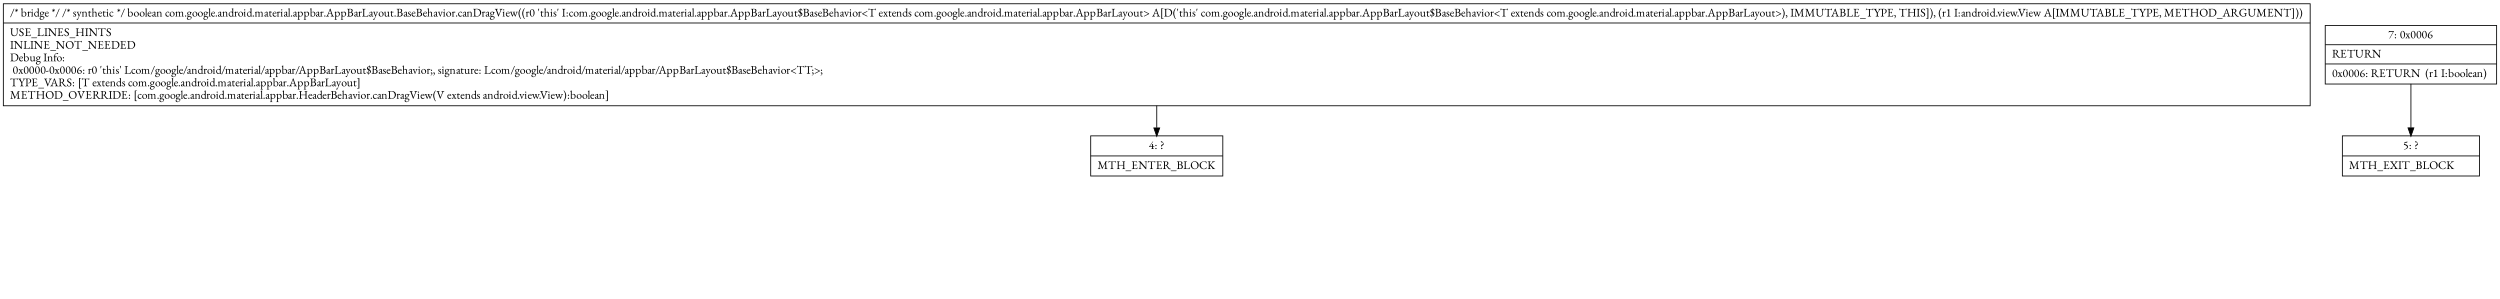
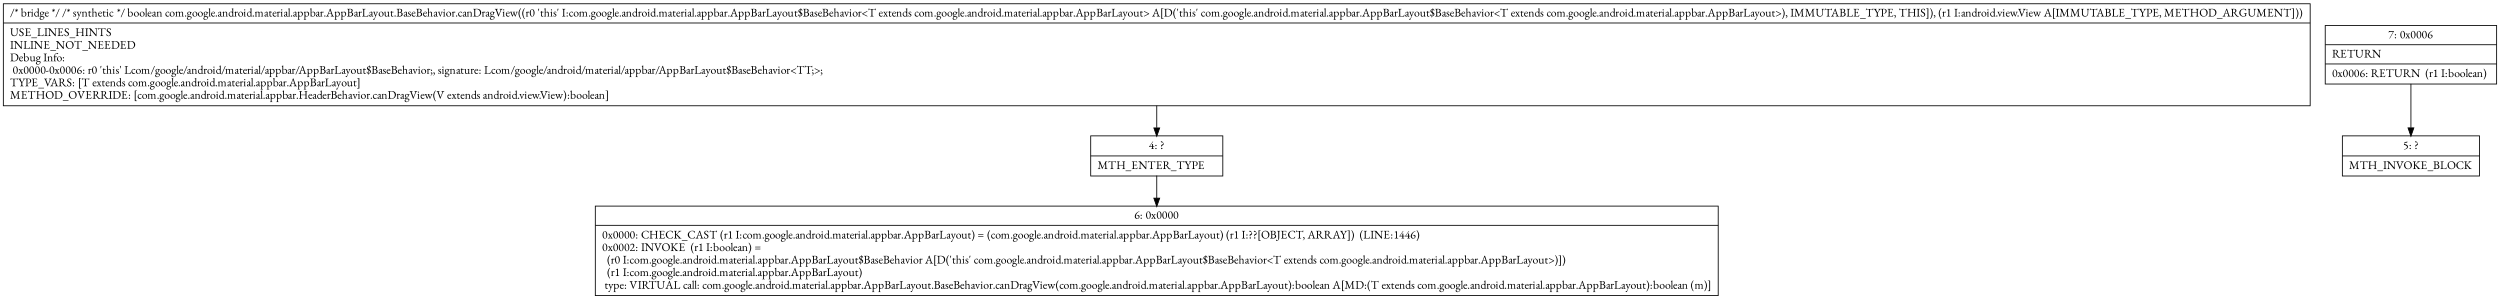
(1157, 166) -> (1151, 166)
(2402, 166) -> (2411, 166)
none -> (1157, 251)
